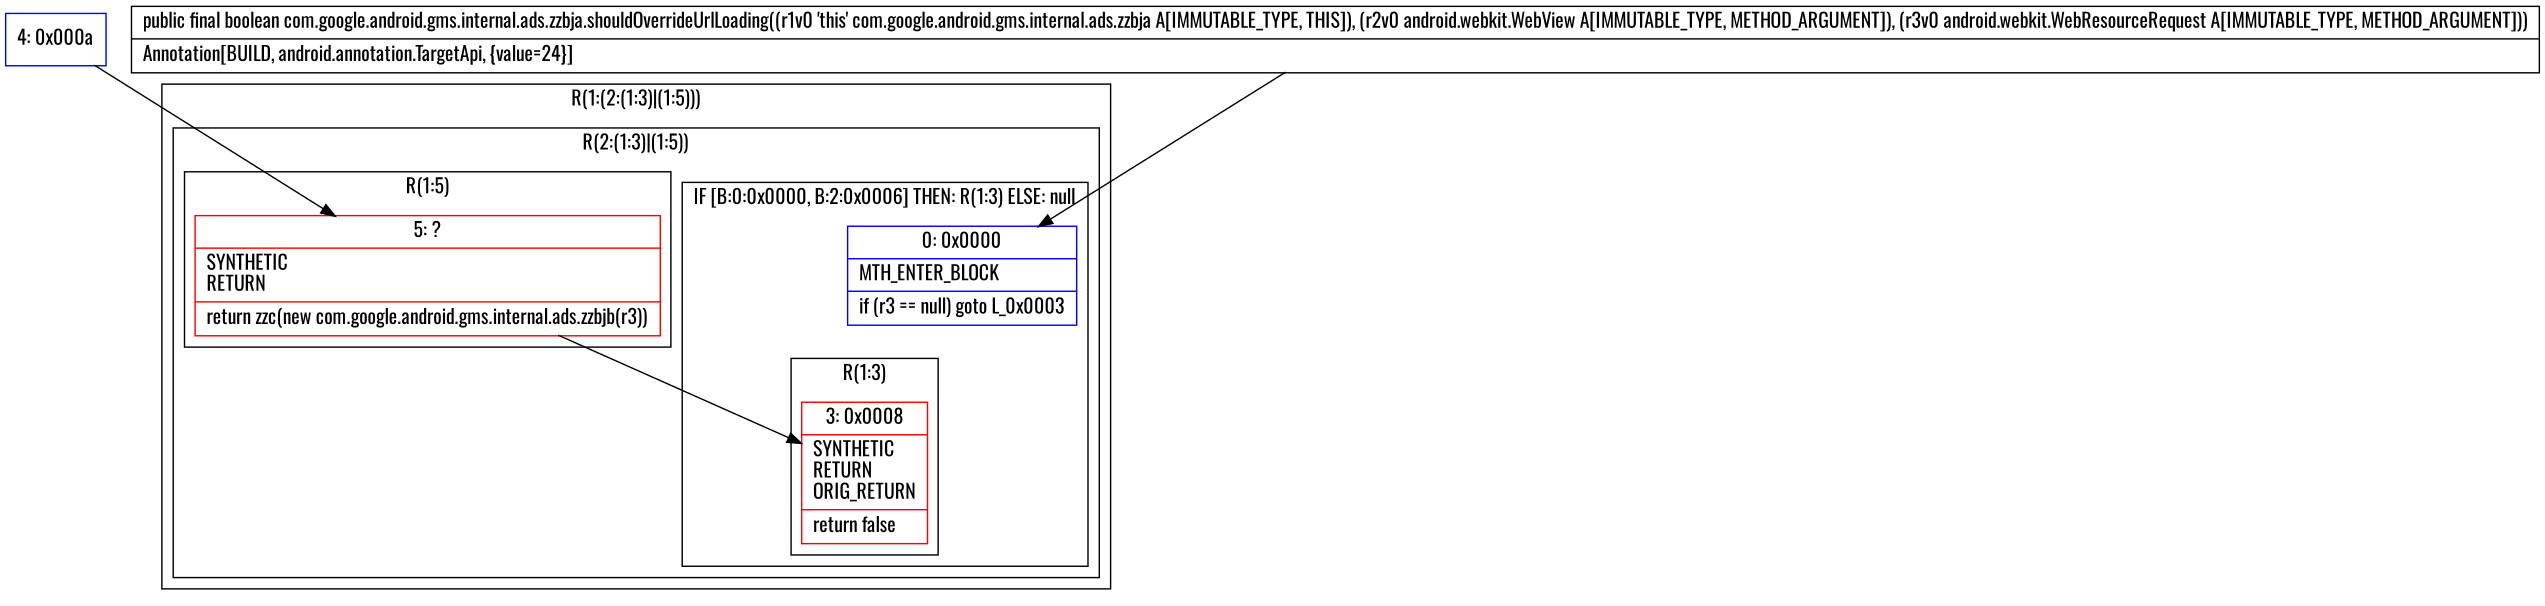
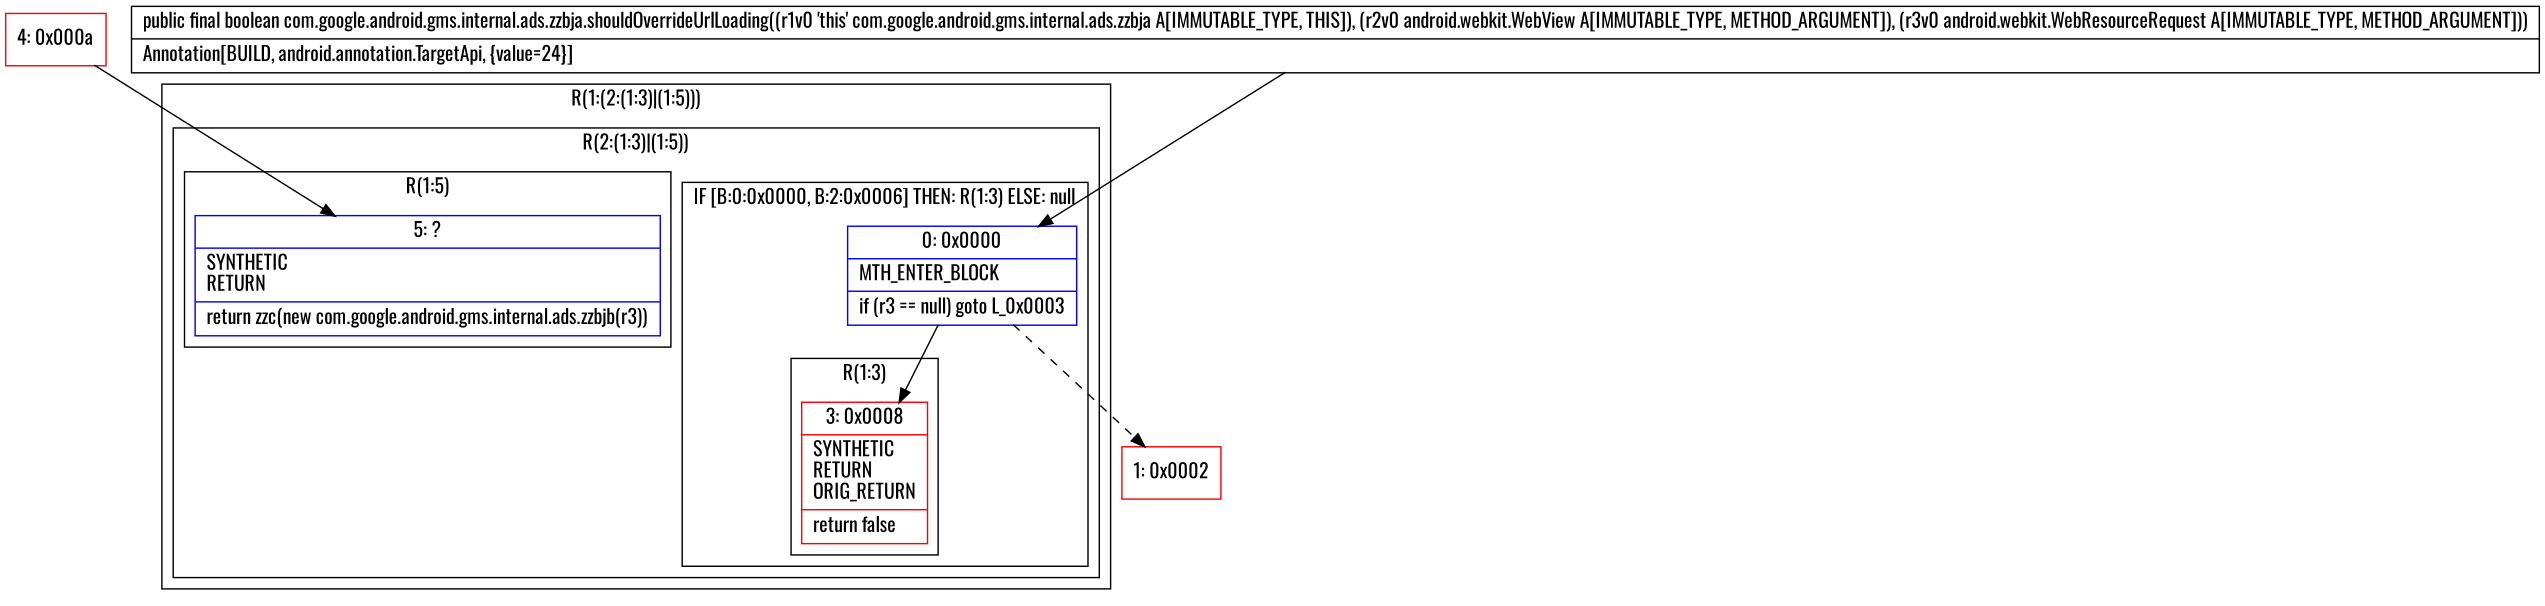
(56, 40) -> (56, 40)
(428, 276) -> (428, 276)
(673, 386) -> (926, 349)
none -> (1171, 473)
